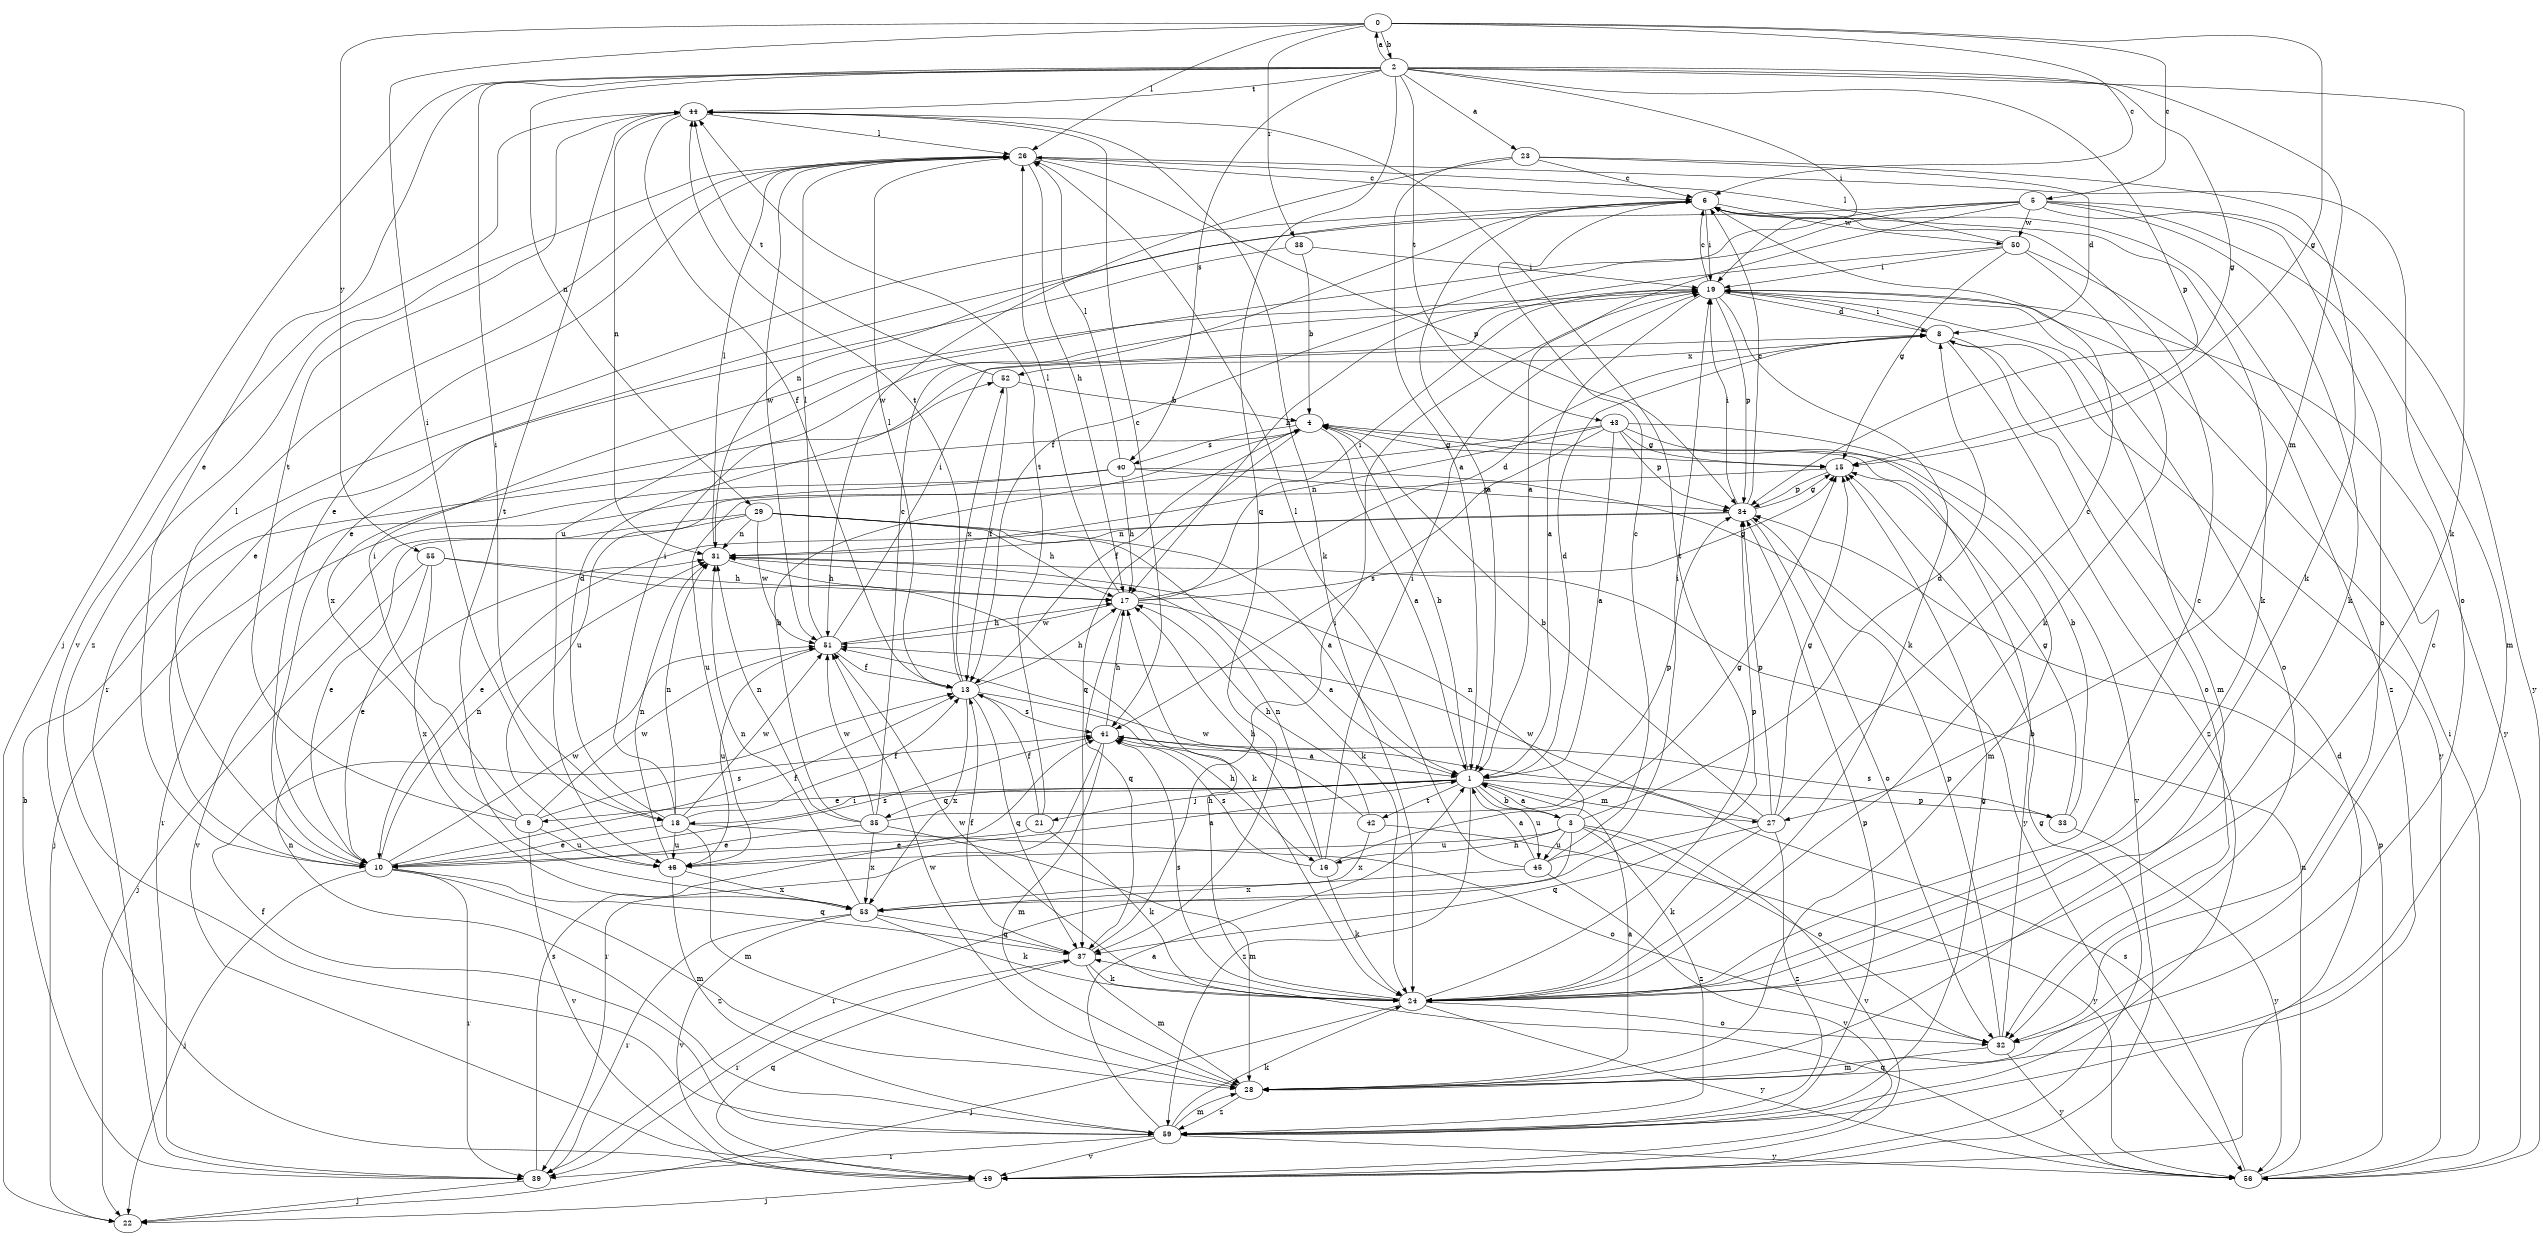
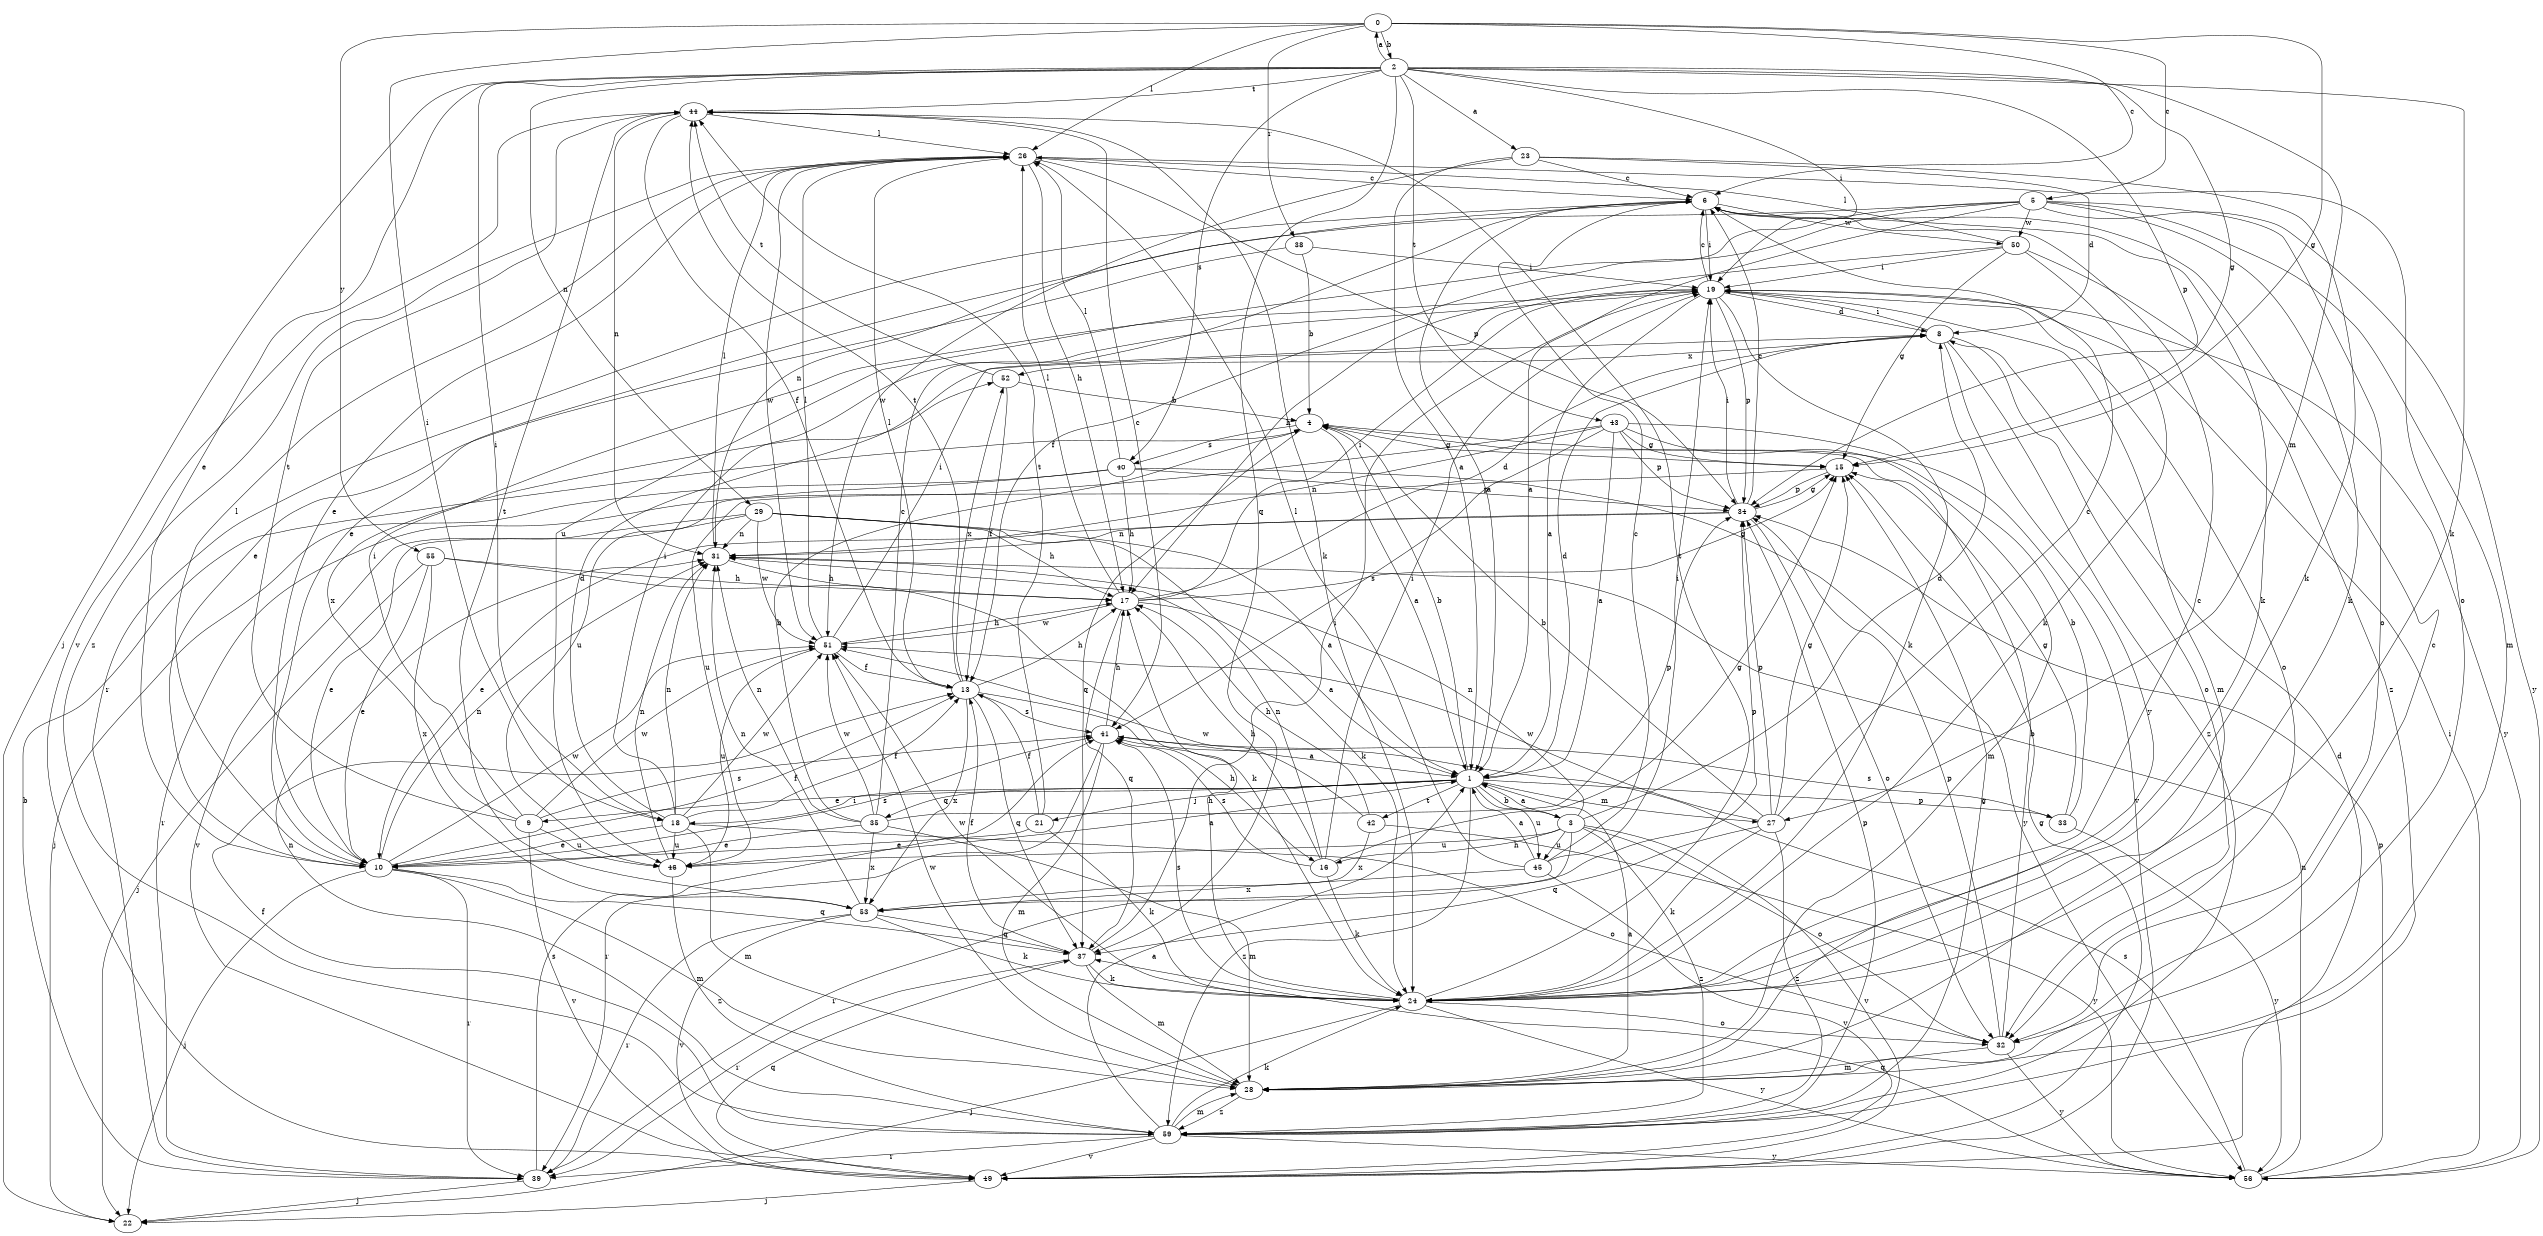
(1138, 537) -> none
(2421, 706) -> (1846, 942)
(769, 892) -> none
